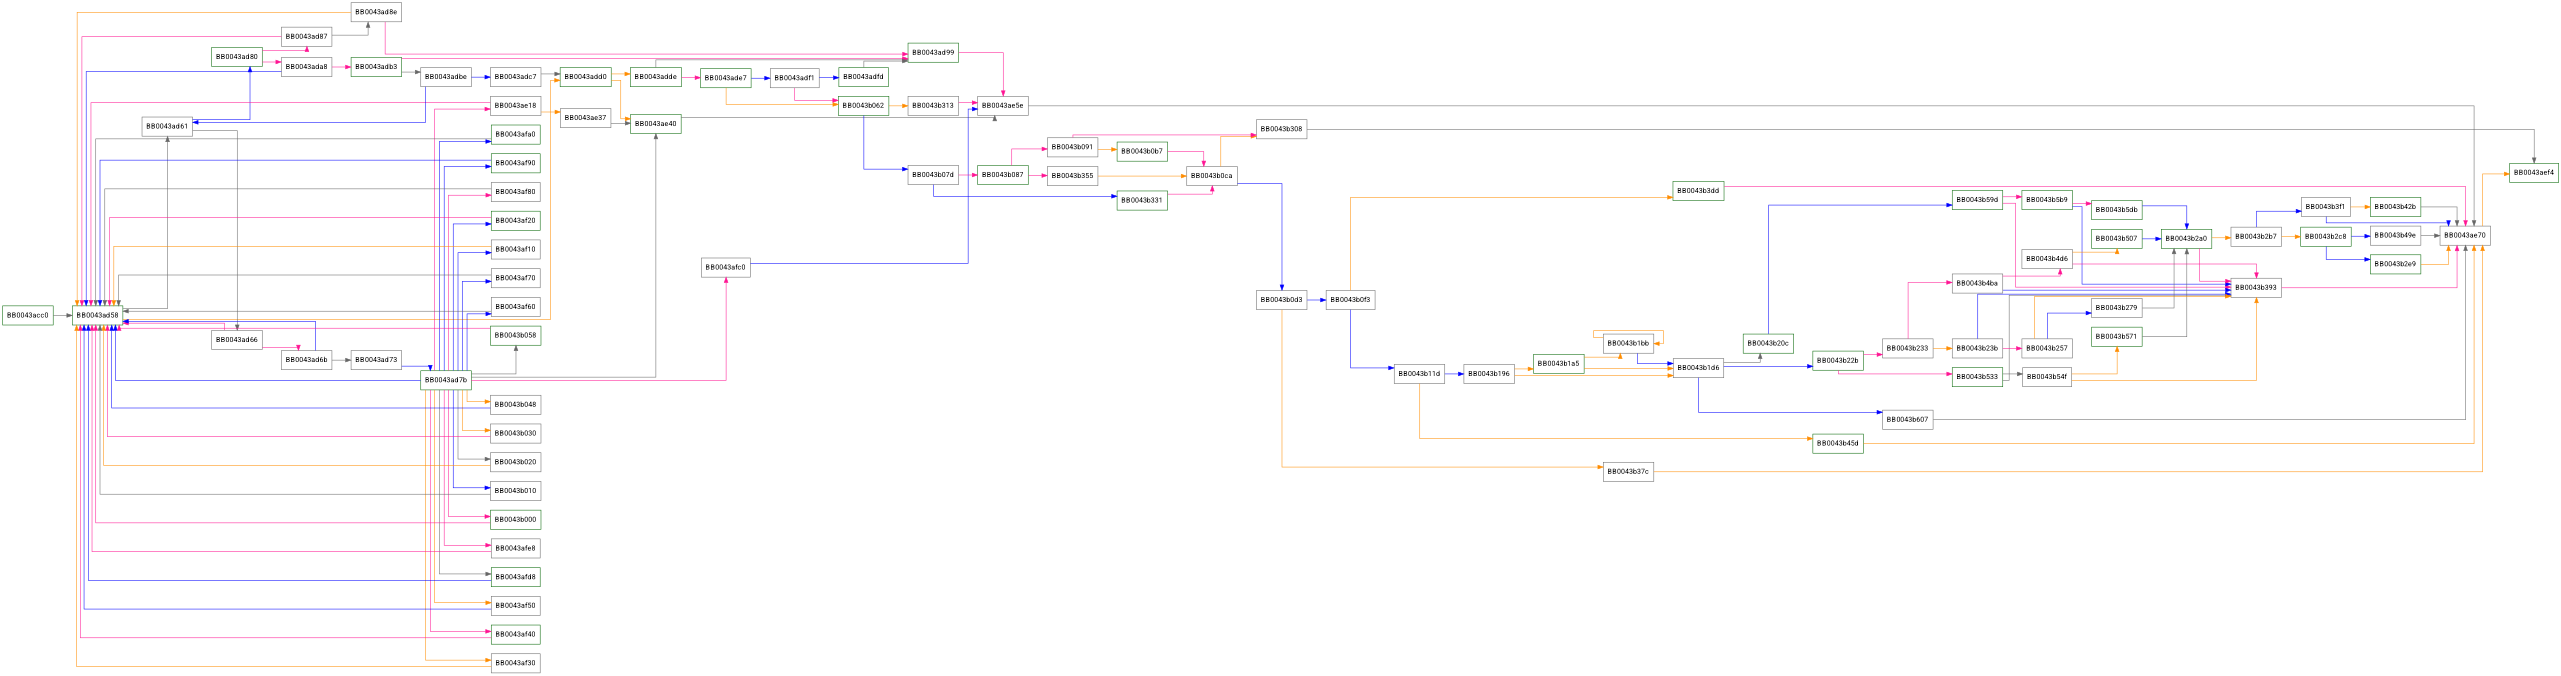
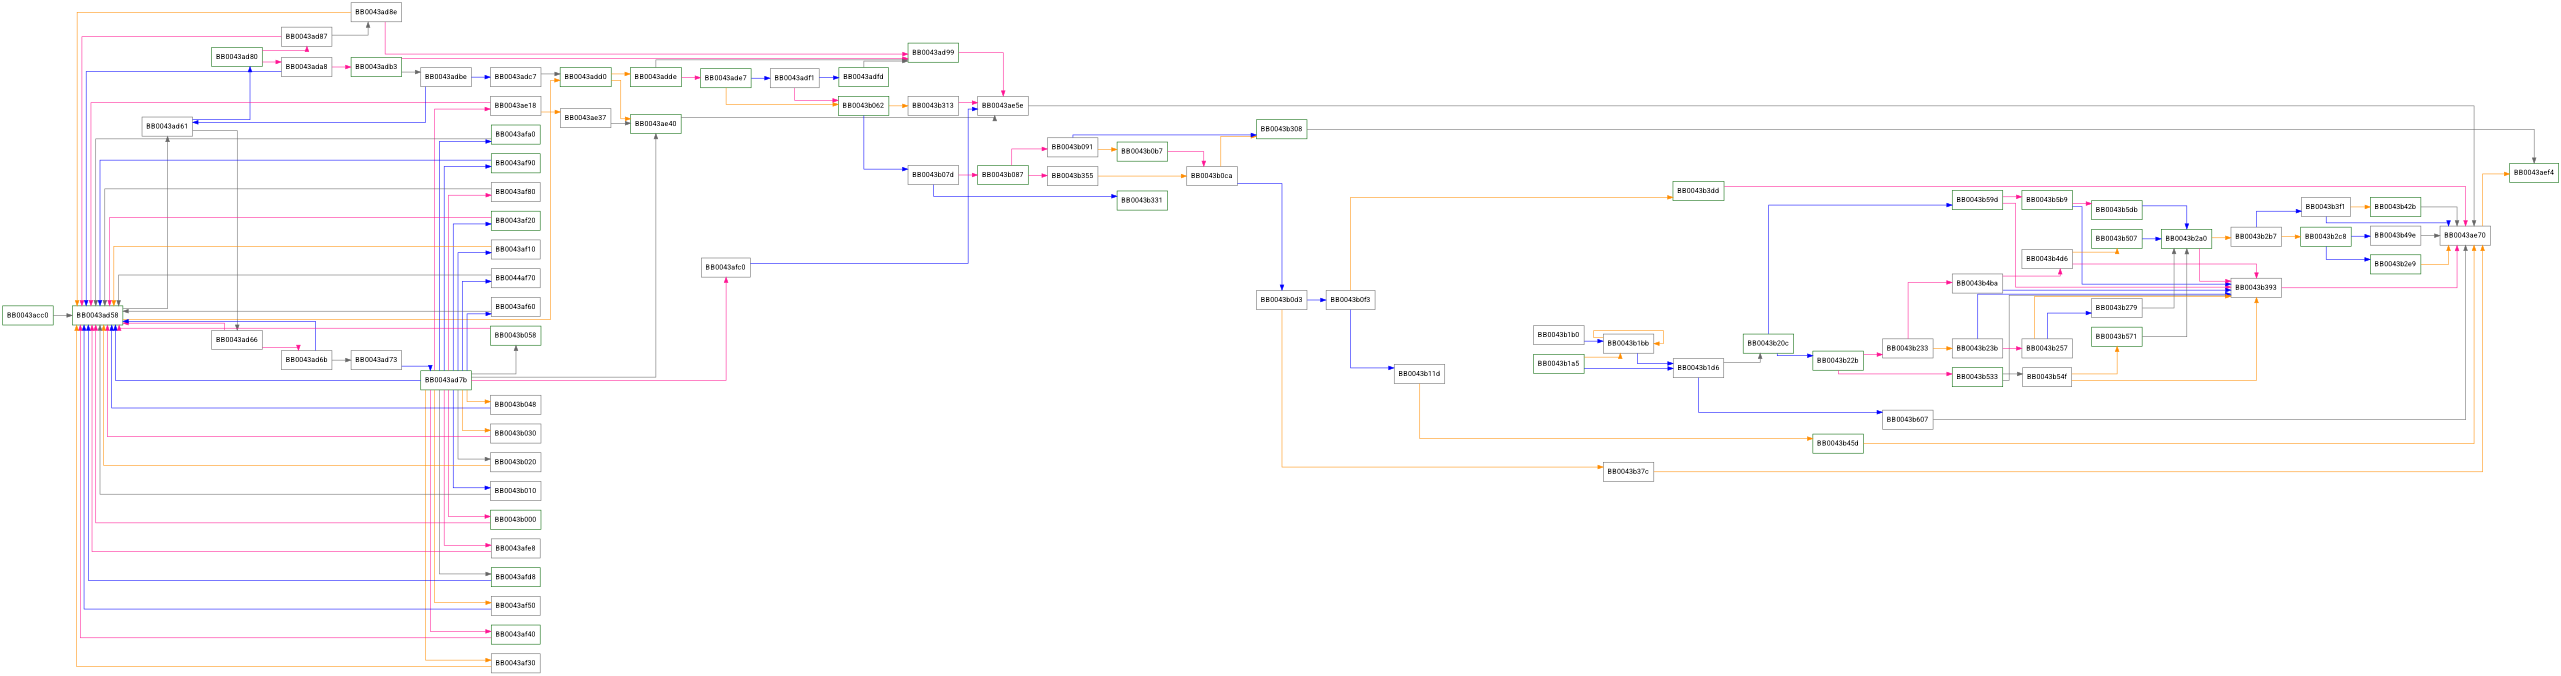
(1282, 129) -> (1282, 129)
(1161, 135) -> (1161, 135)
(1192, 194) -> none
(516, 278) -> (516, 278)
none -> (1559, 335)
(1766, 366) -> (1791, 356)
(1626, 368) -> (1626, 368)
(1489, 374) -> none
